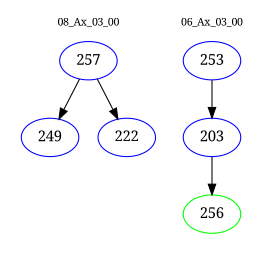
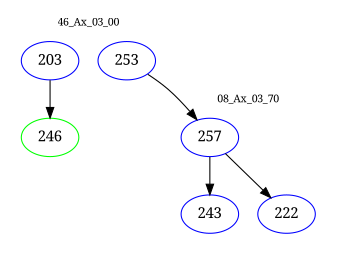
(88, 23) -> (248, 100)
(212, 23) -> (88, 23)
(212, 94) -> (179, 100)
(50, 137) -> (210, 214)
(212, 214) -> (50, 137)
